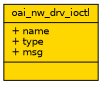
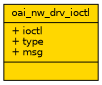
(31, 31) -> (27, 31)
